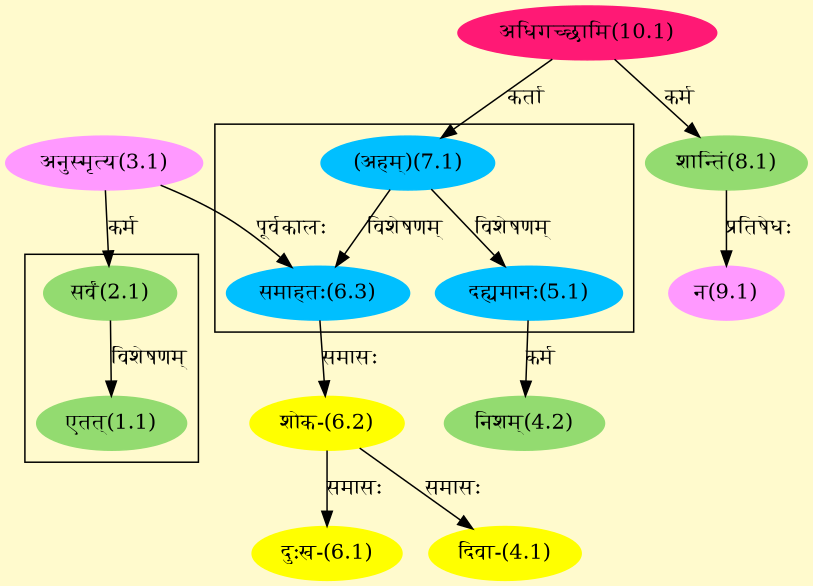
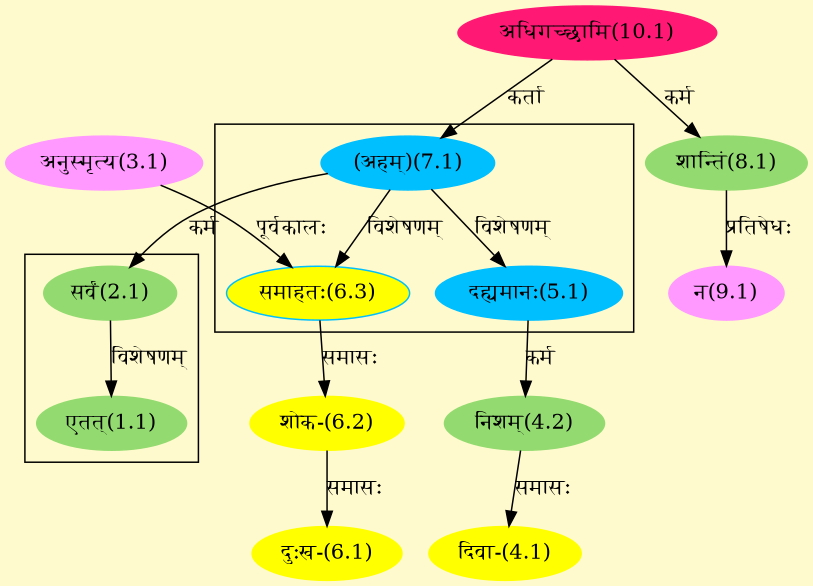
(107, 221) -> (227, 200)
(318, 293) -> (318, 293)
(410, 484) -> (516, 481)
